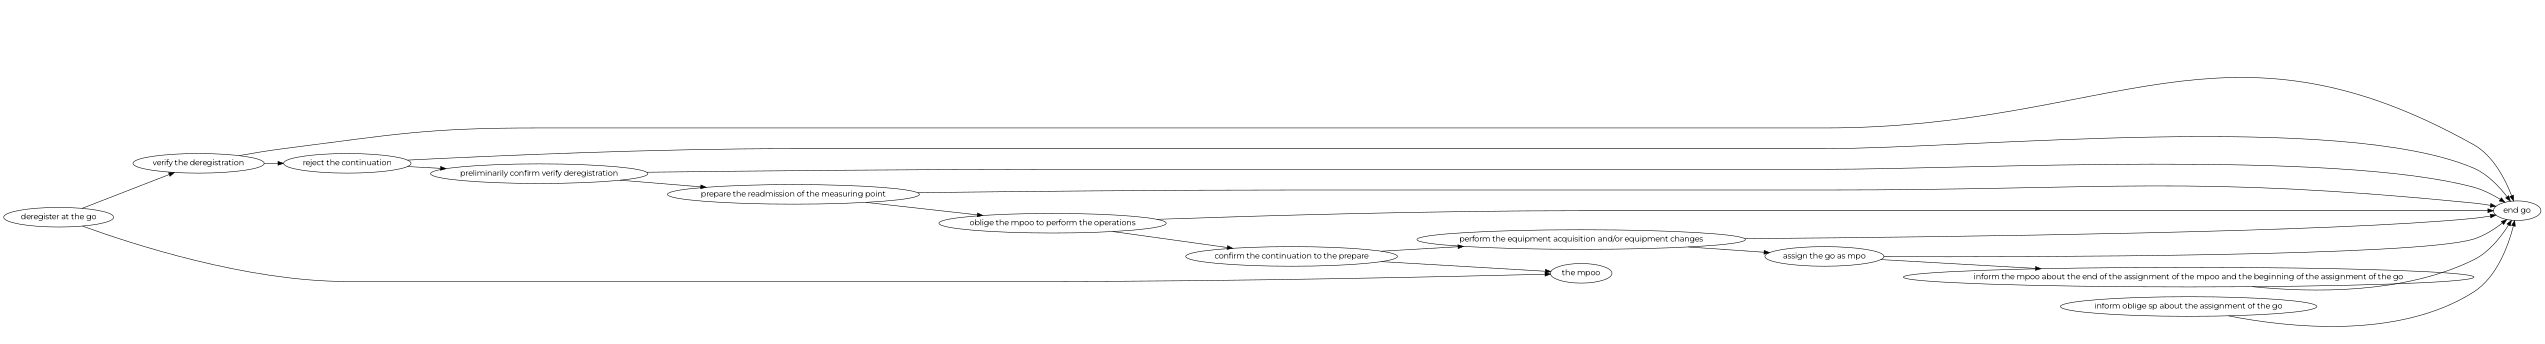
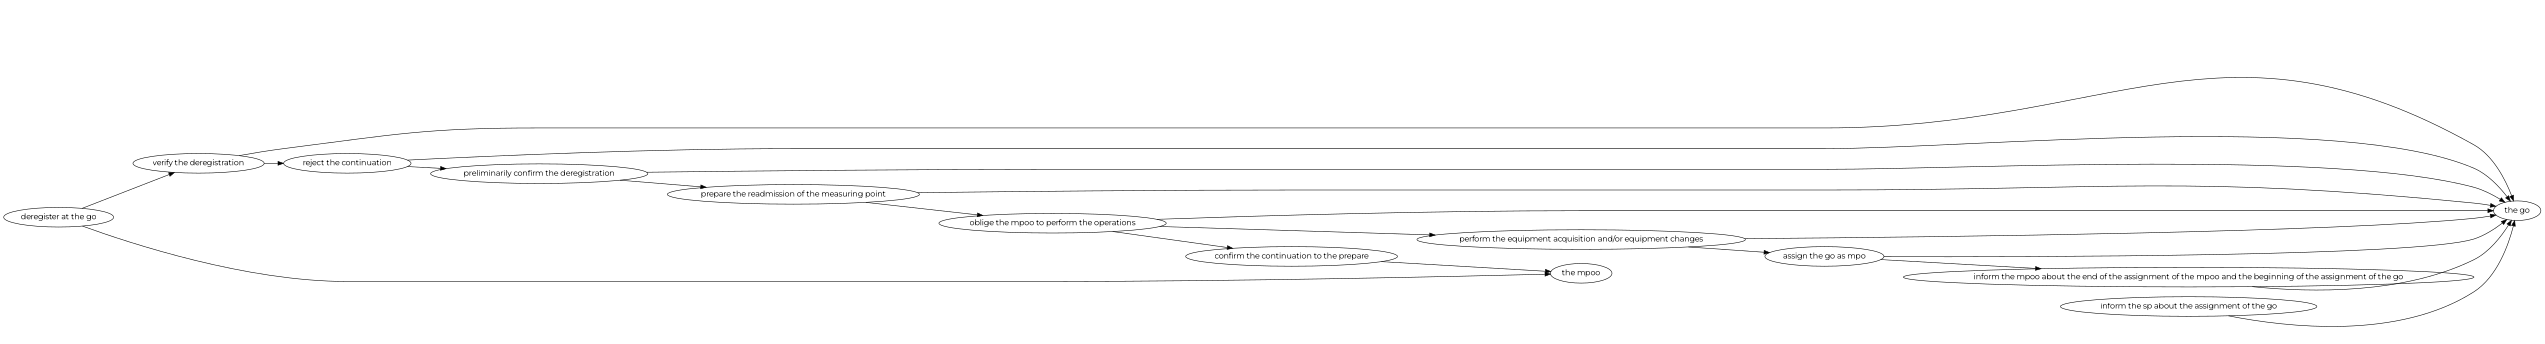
(539, 174) -> (539, 174)
(2517, 211) -> (2517, 211)
(1420, 249) -> (1295, 231)
(2189, 307) -> (2189, 307)
